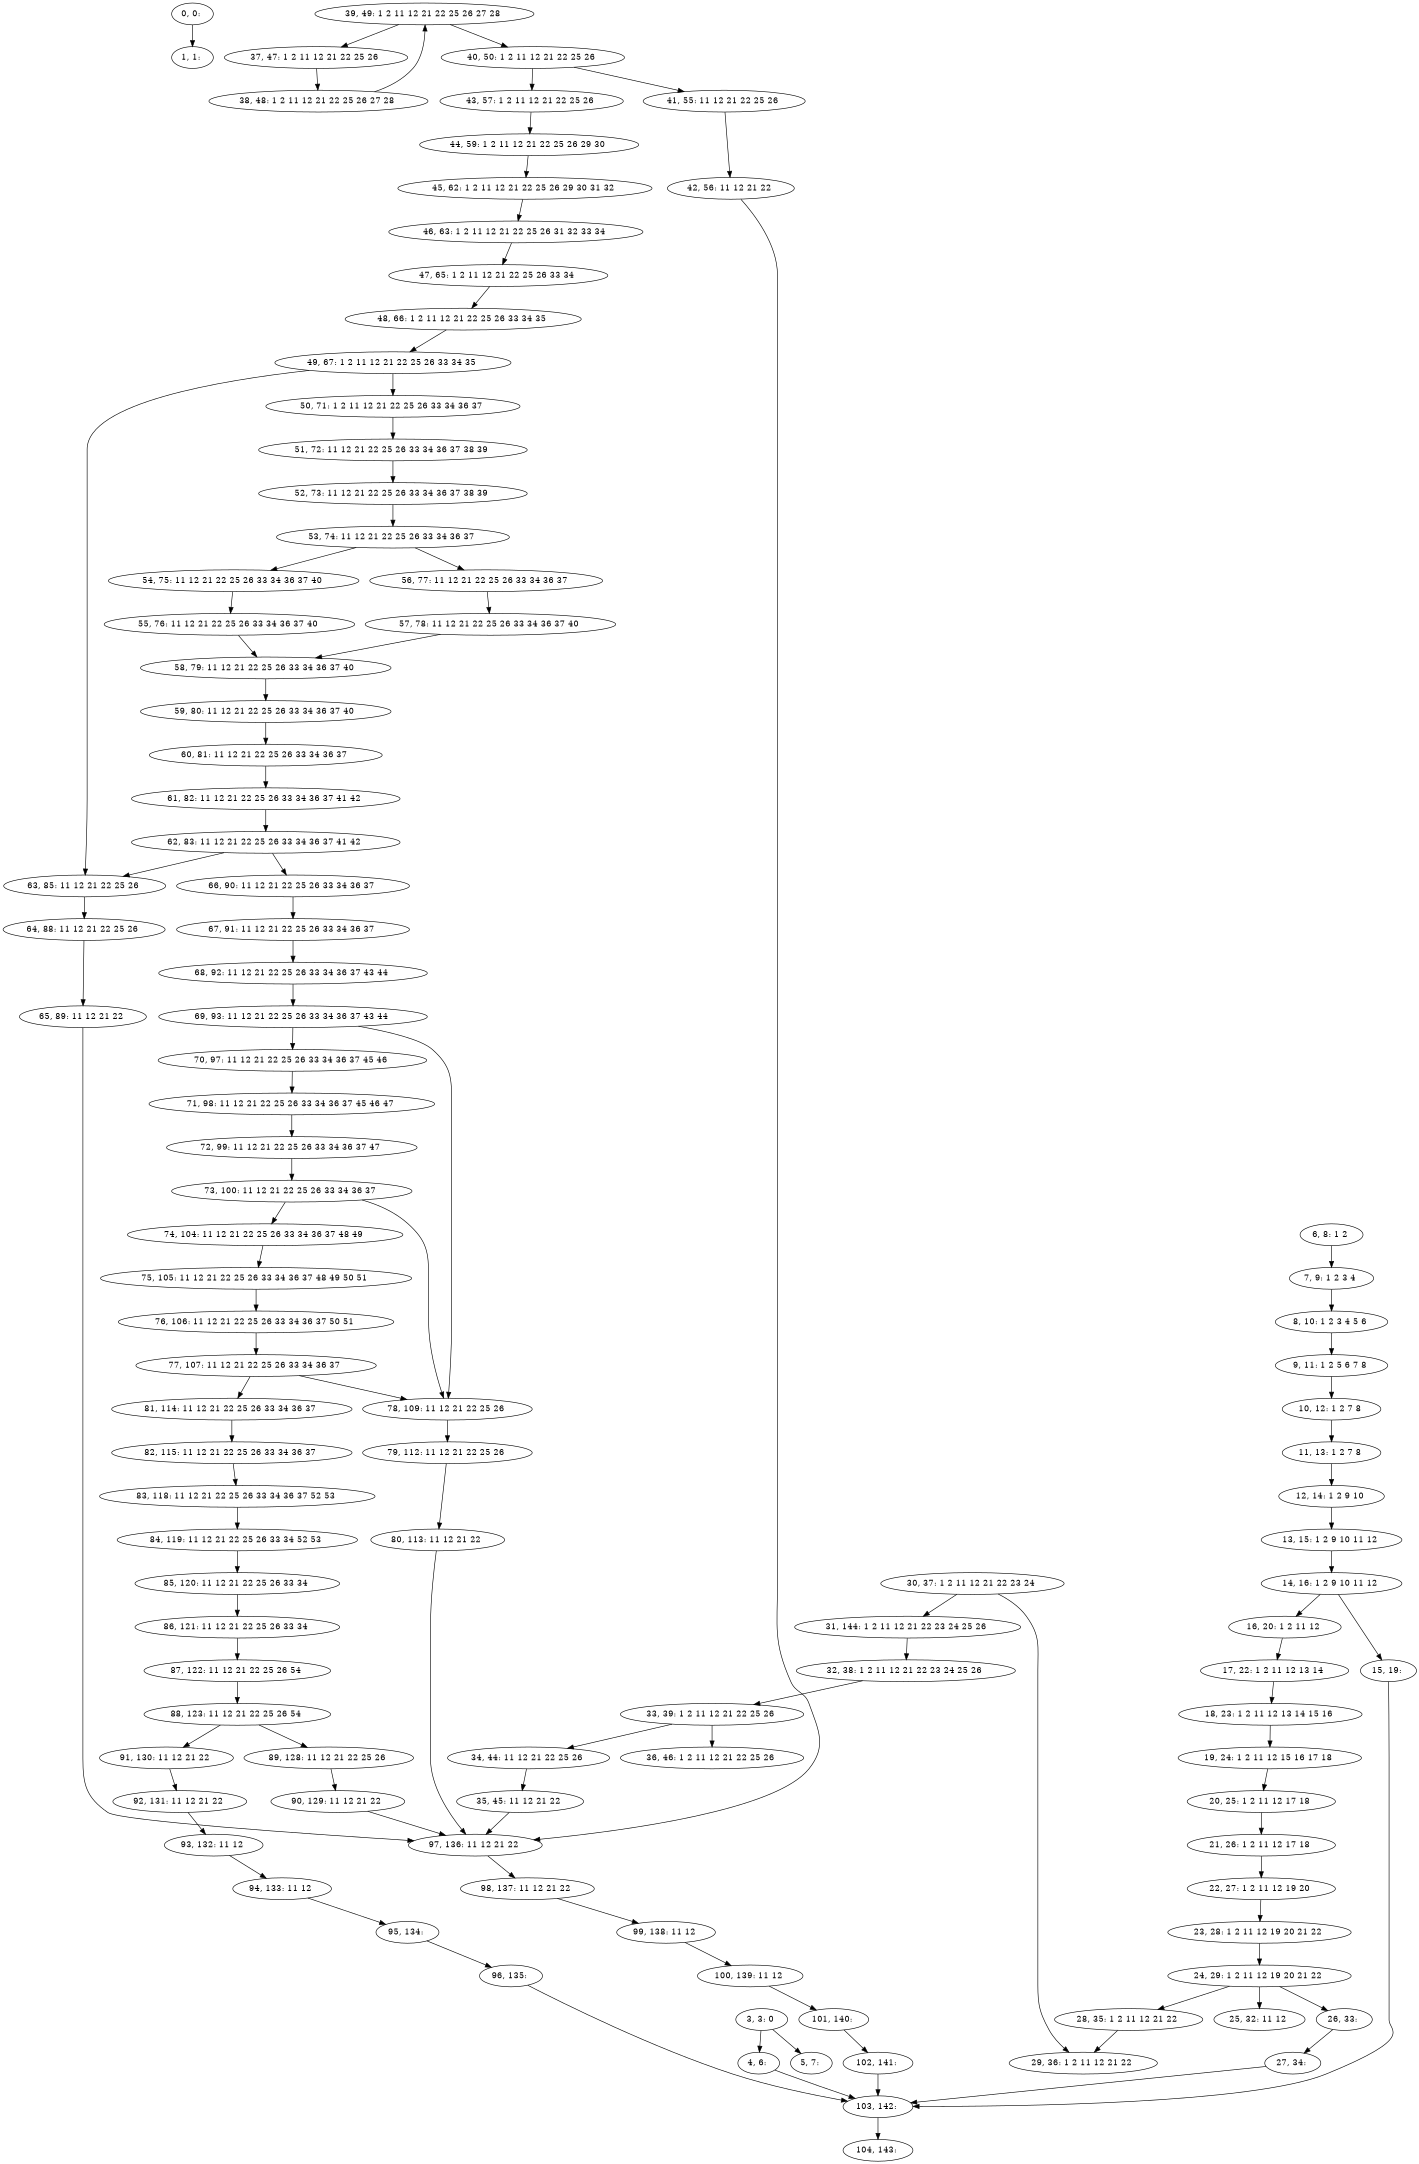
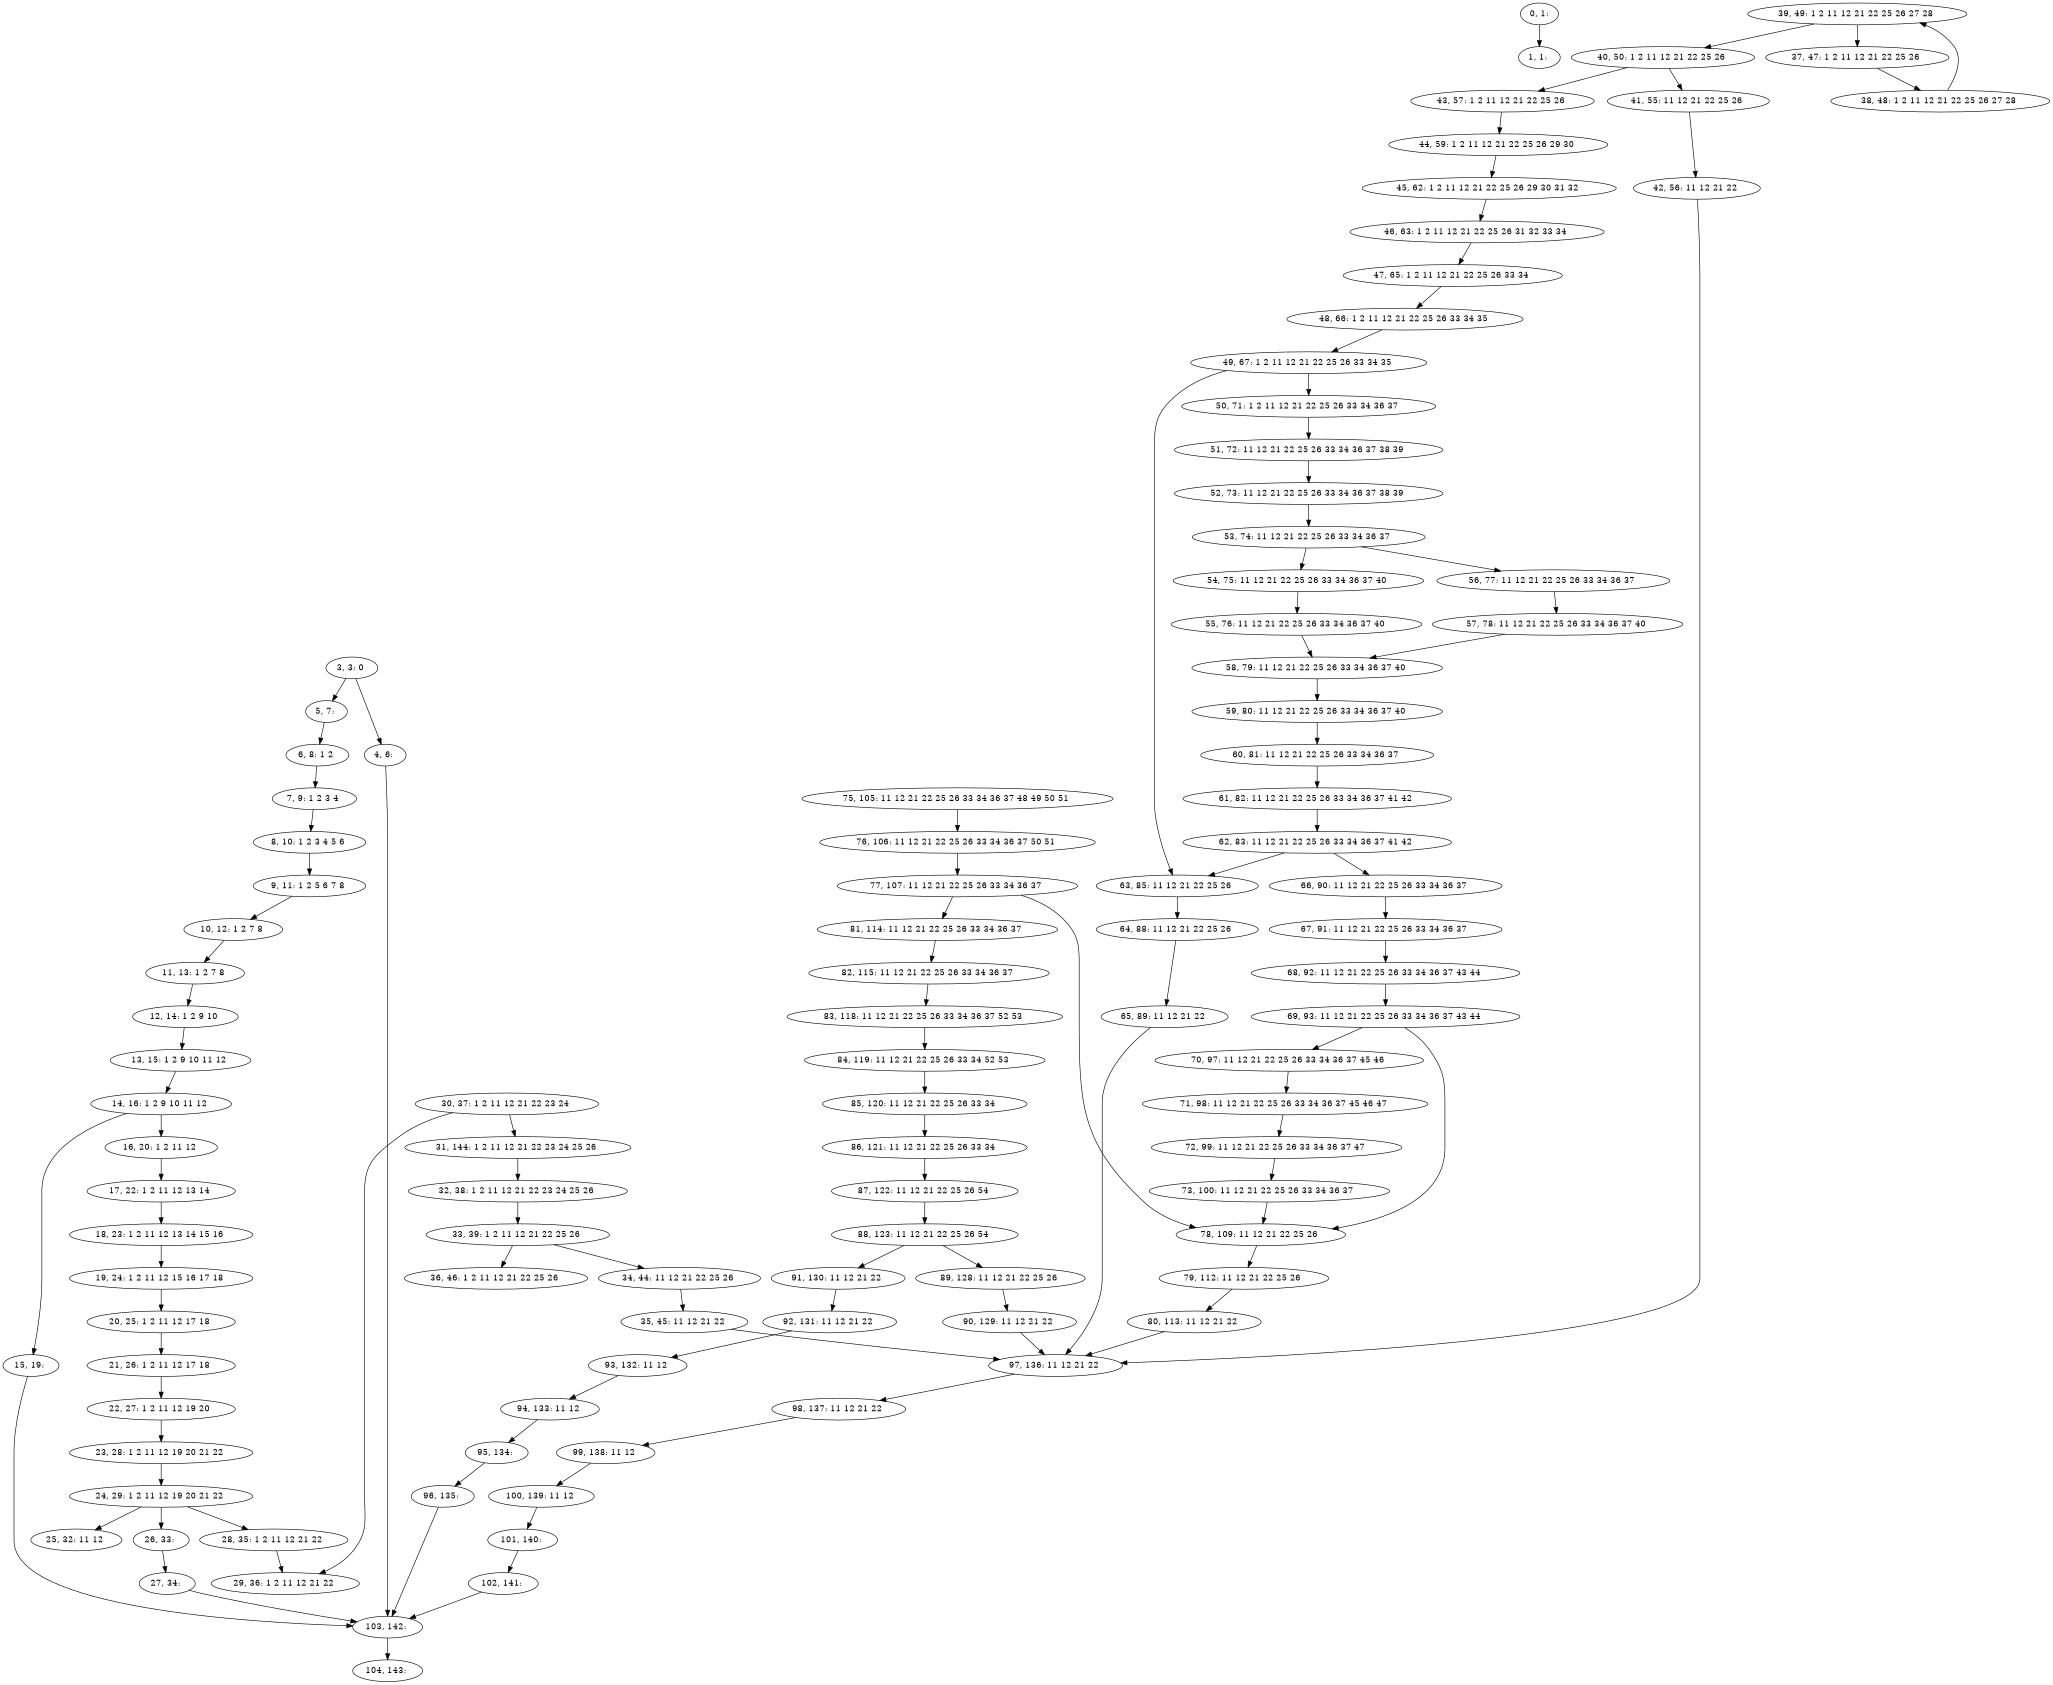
(193, 14) -> (1539, 14)
none -> (323, 730)
(265, 1235) -> none
